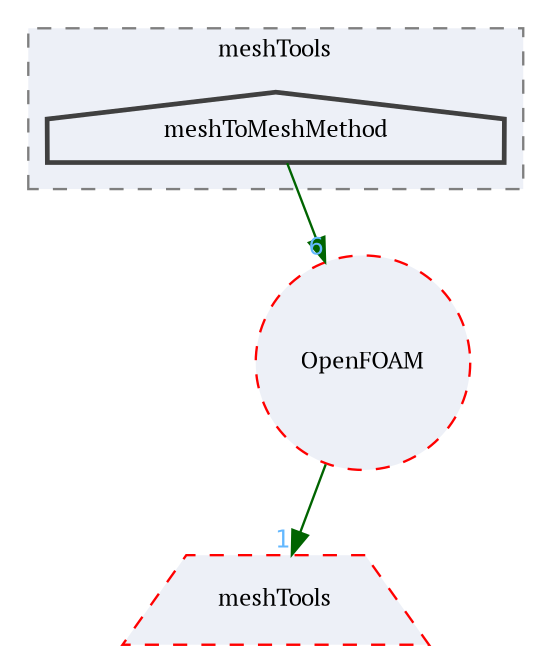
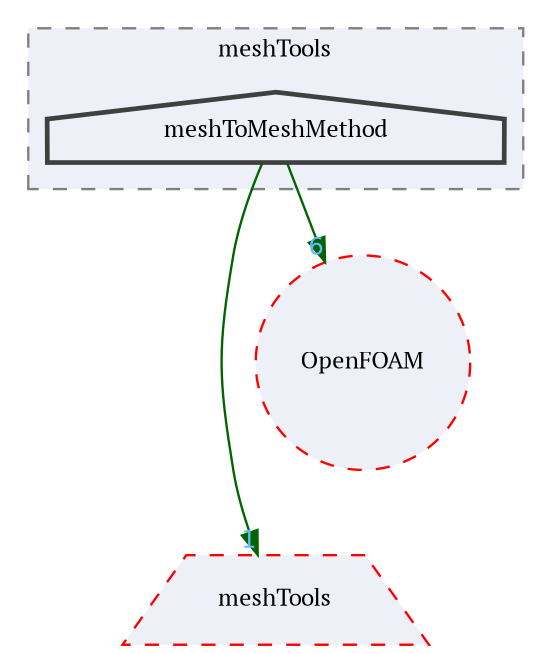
(313, 498) -> (222, 347)
